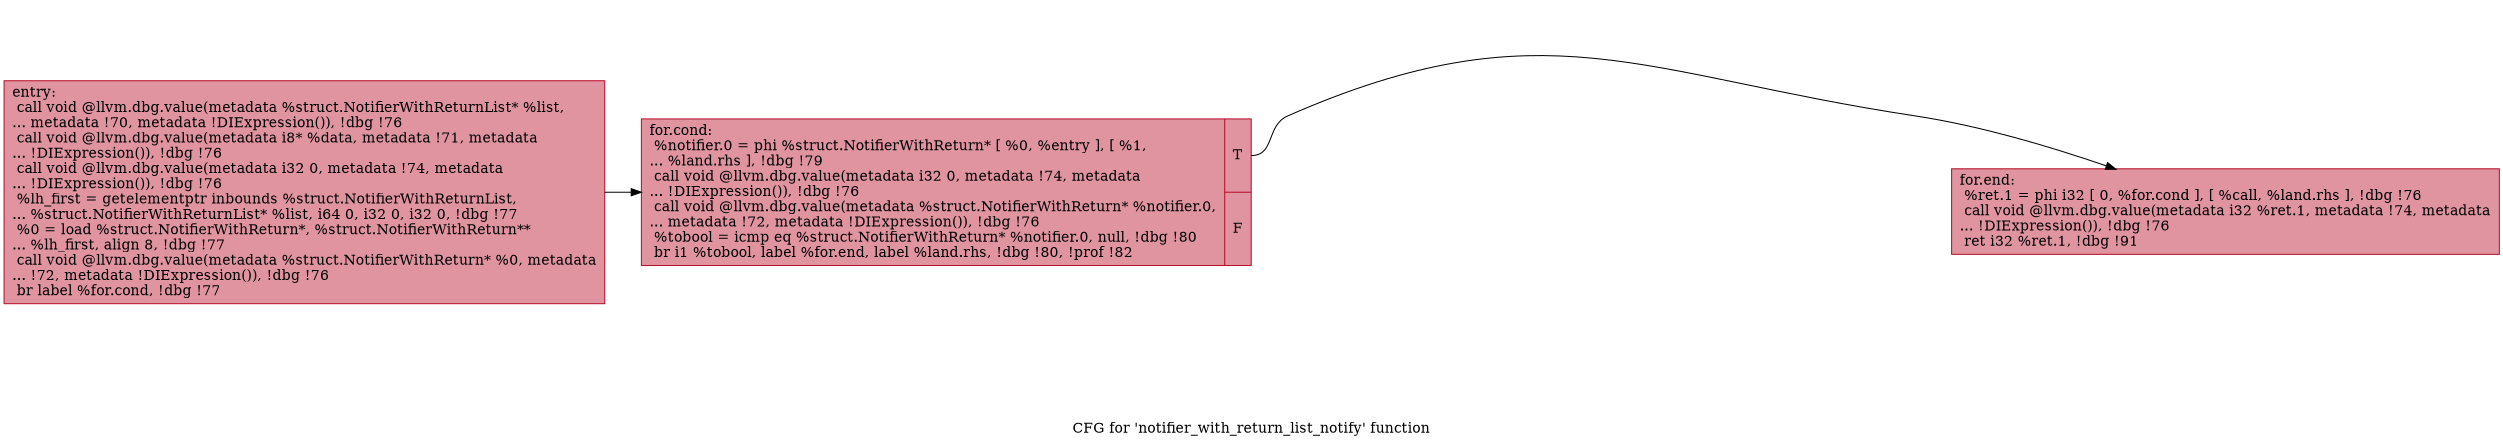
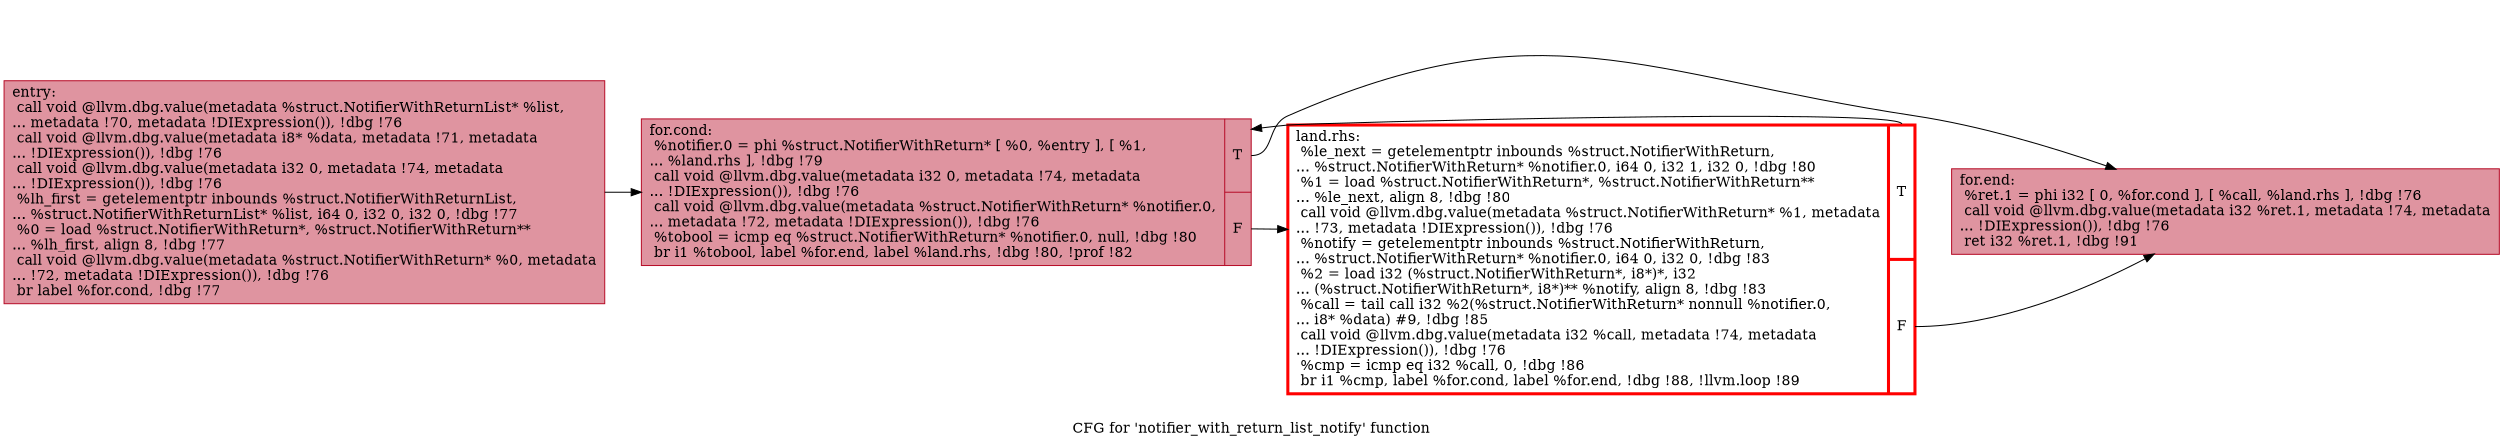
none -> (1601, 259)
